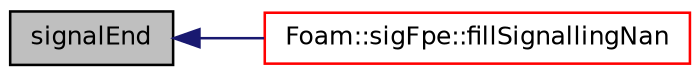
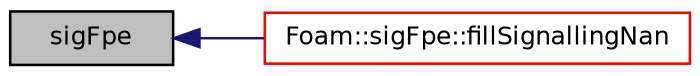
(92, 38) -> (92, 38)
